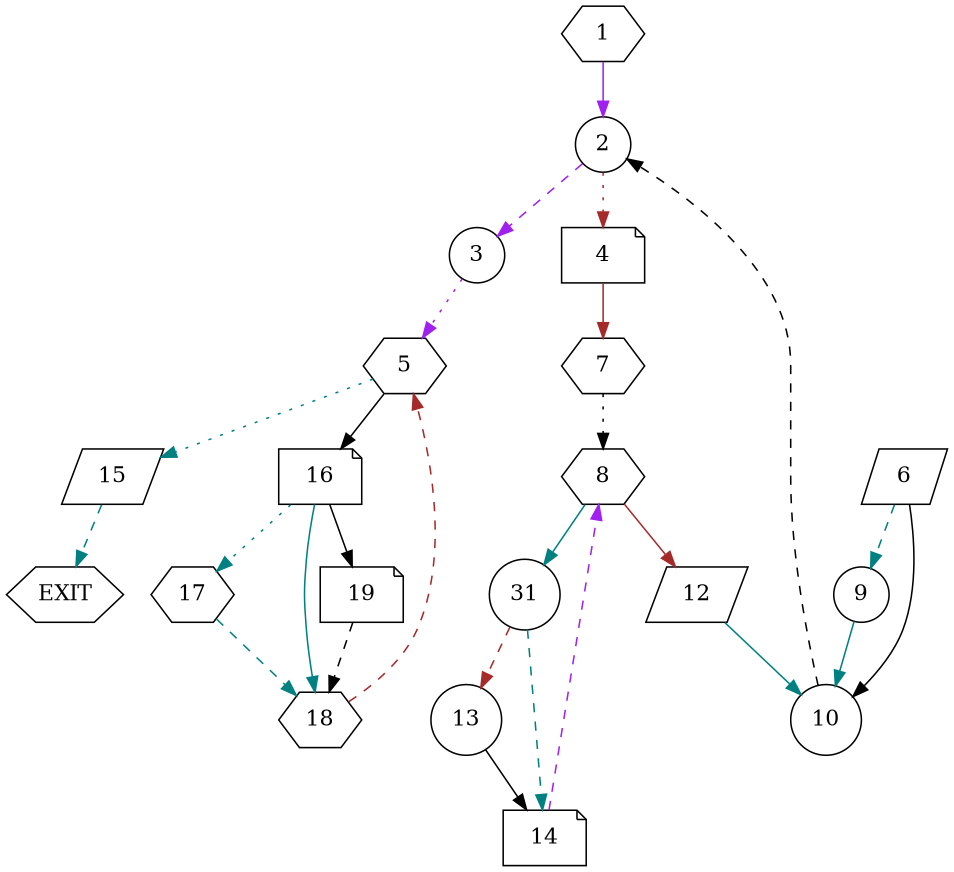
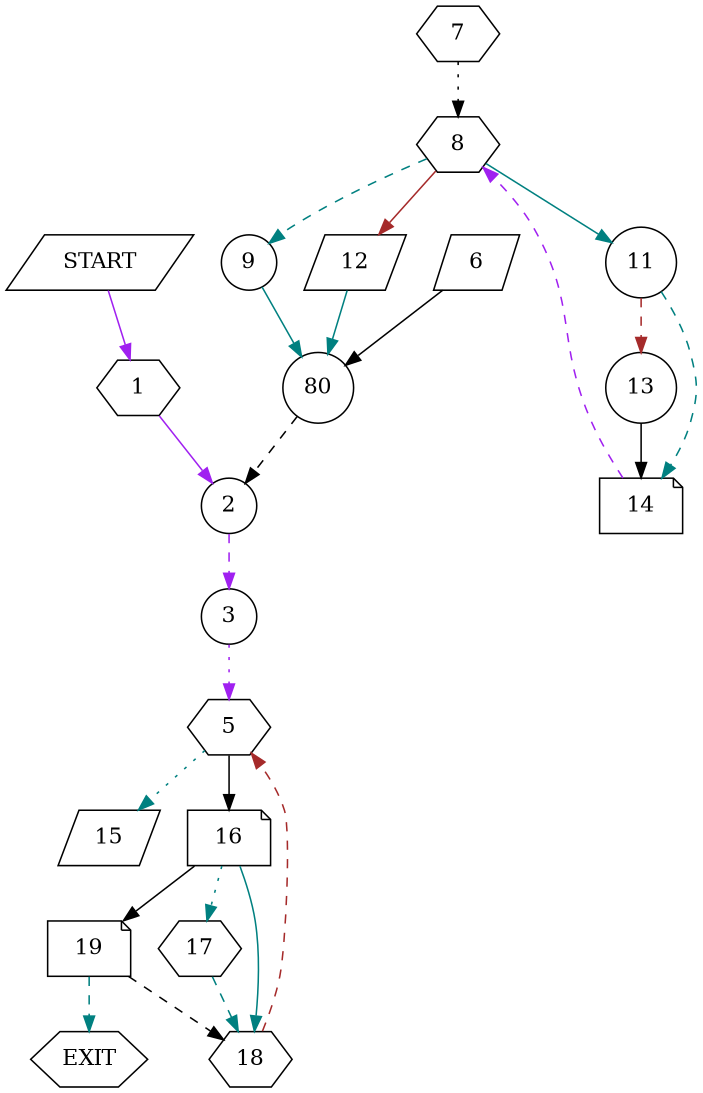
(603, 255) -> none
none -> (100, 263)
(92, 529) -> (89, 996)
(885, 529) -> (352, 193)
(525, 595) -> (641, 263)
(826, 720) -> (318, 388)
